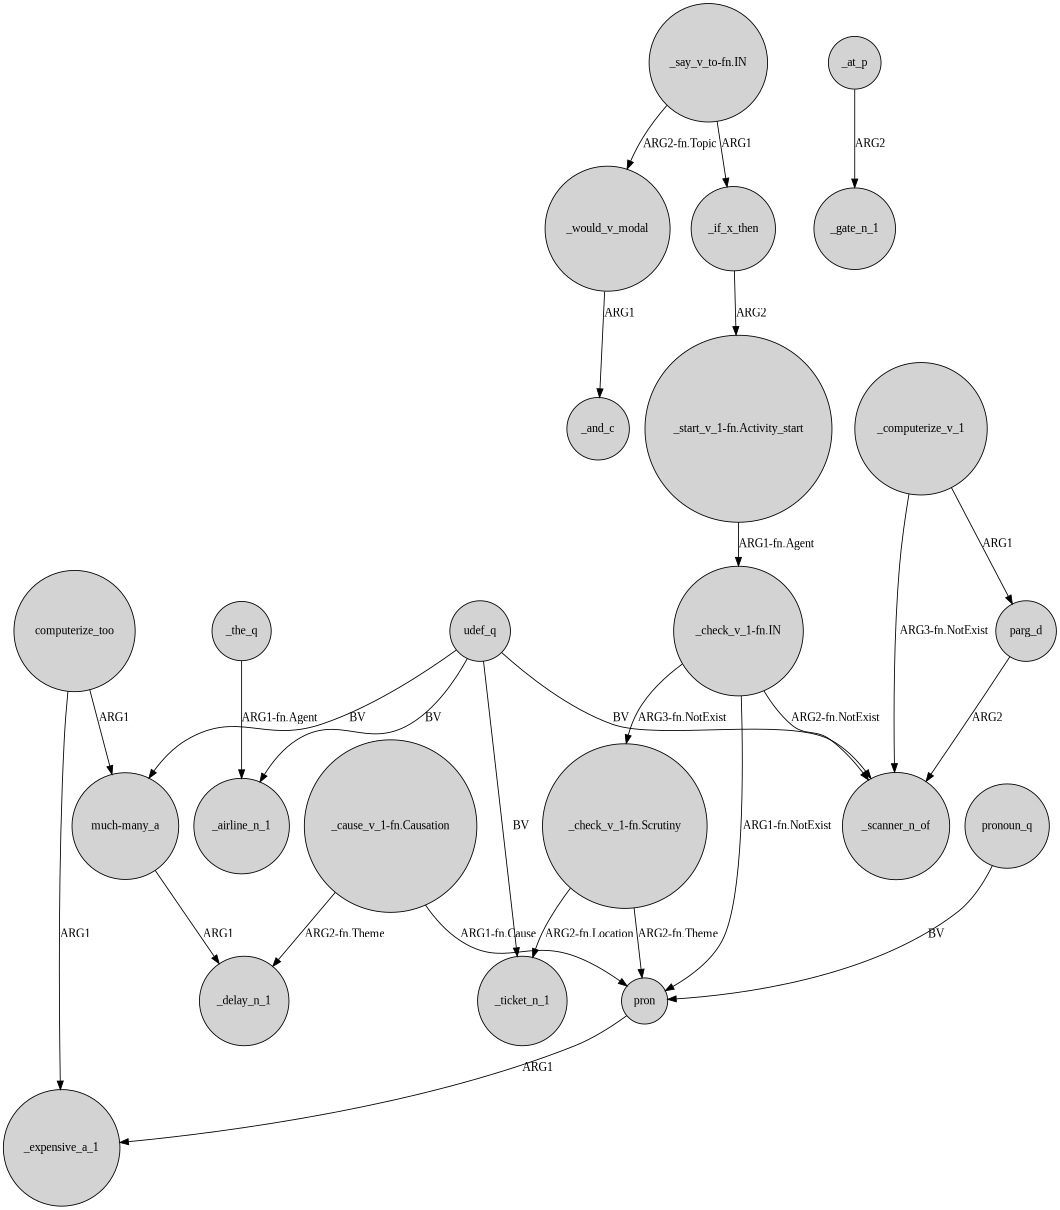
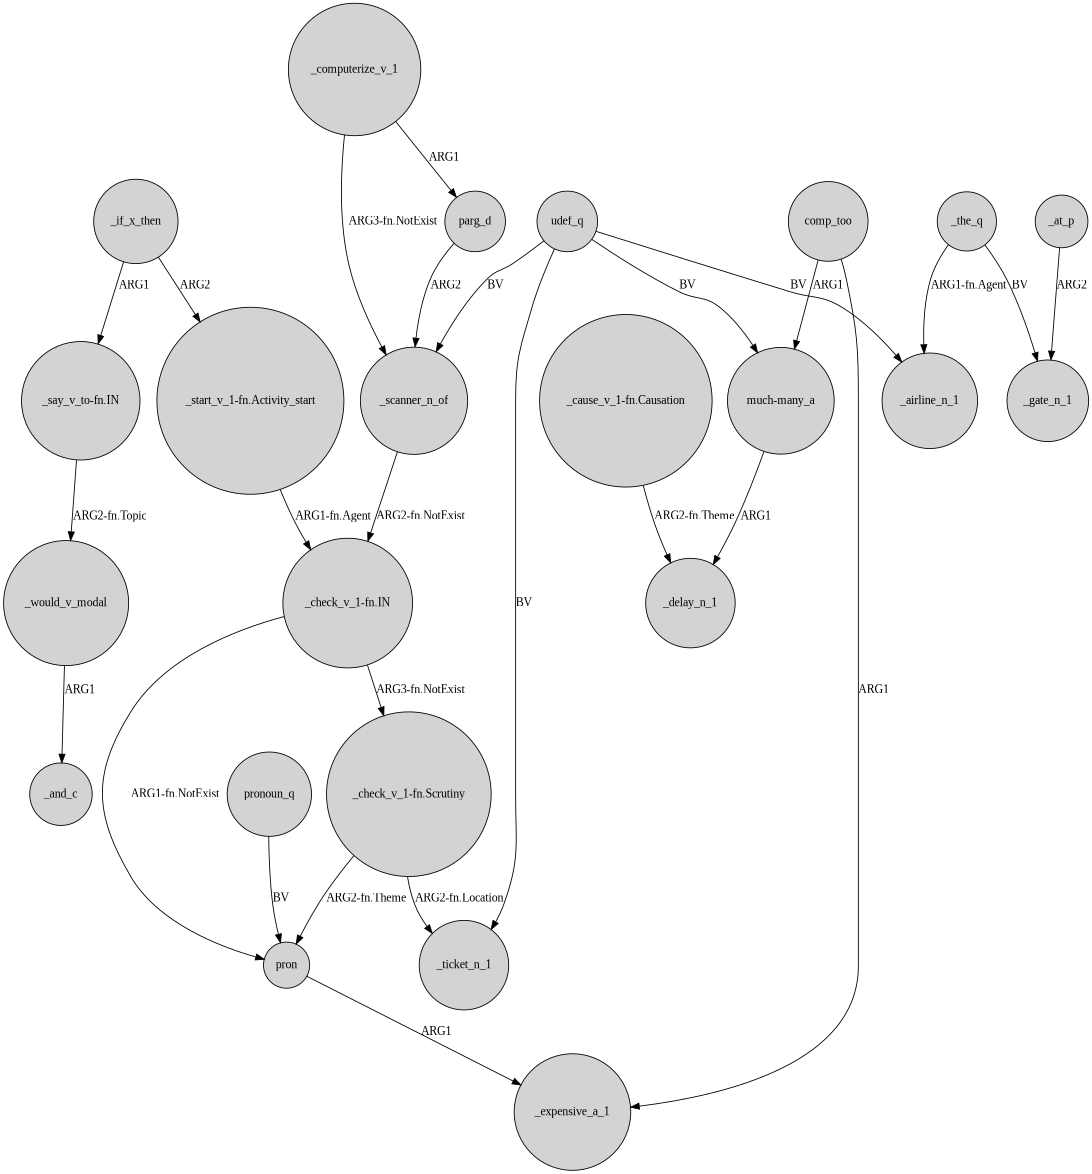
(721, 150) -> (112, 299)
none -> (1015, 297)
(75, 631) -> (828, 221)
(791, 724) -> (384, 492)
(512, 953) -> none
